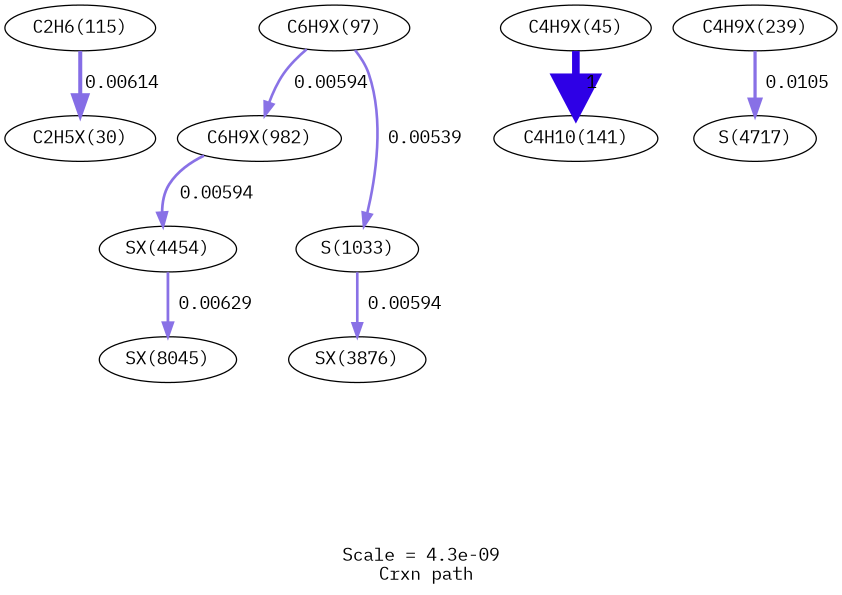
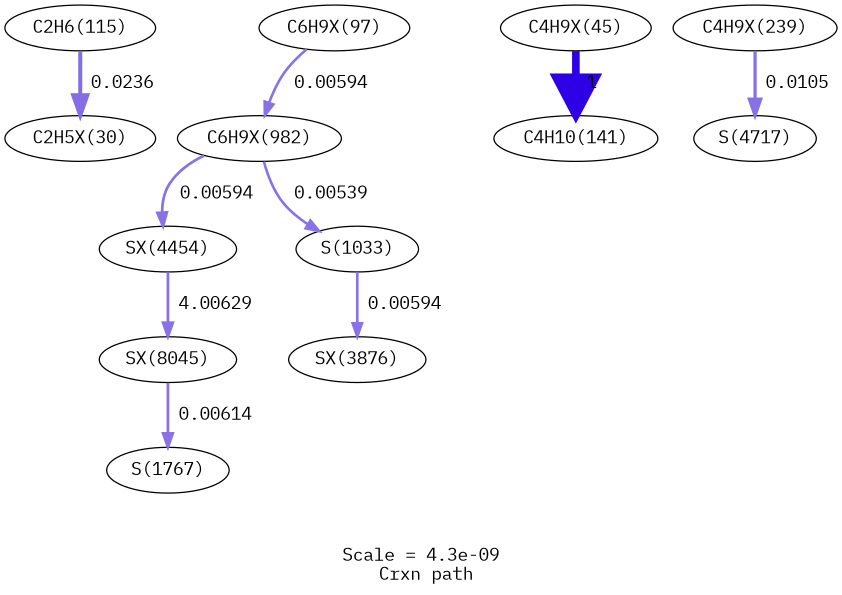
(117, 83) -> (117, 83)
(377, 130) -> (279, 198)
(211, 304) -> (211, 304)
none -> (168, 470)
